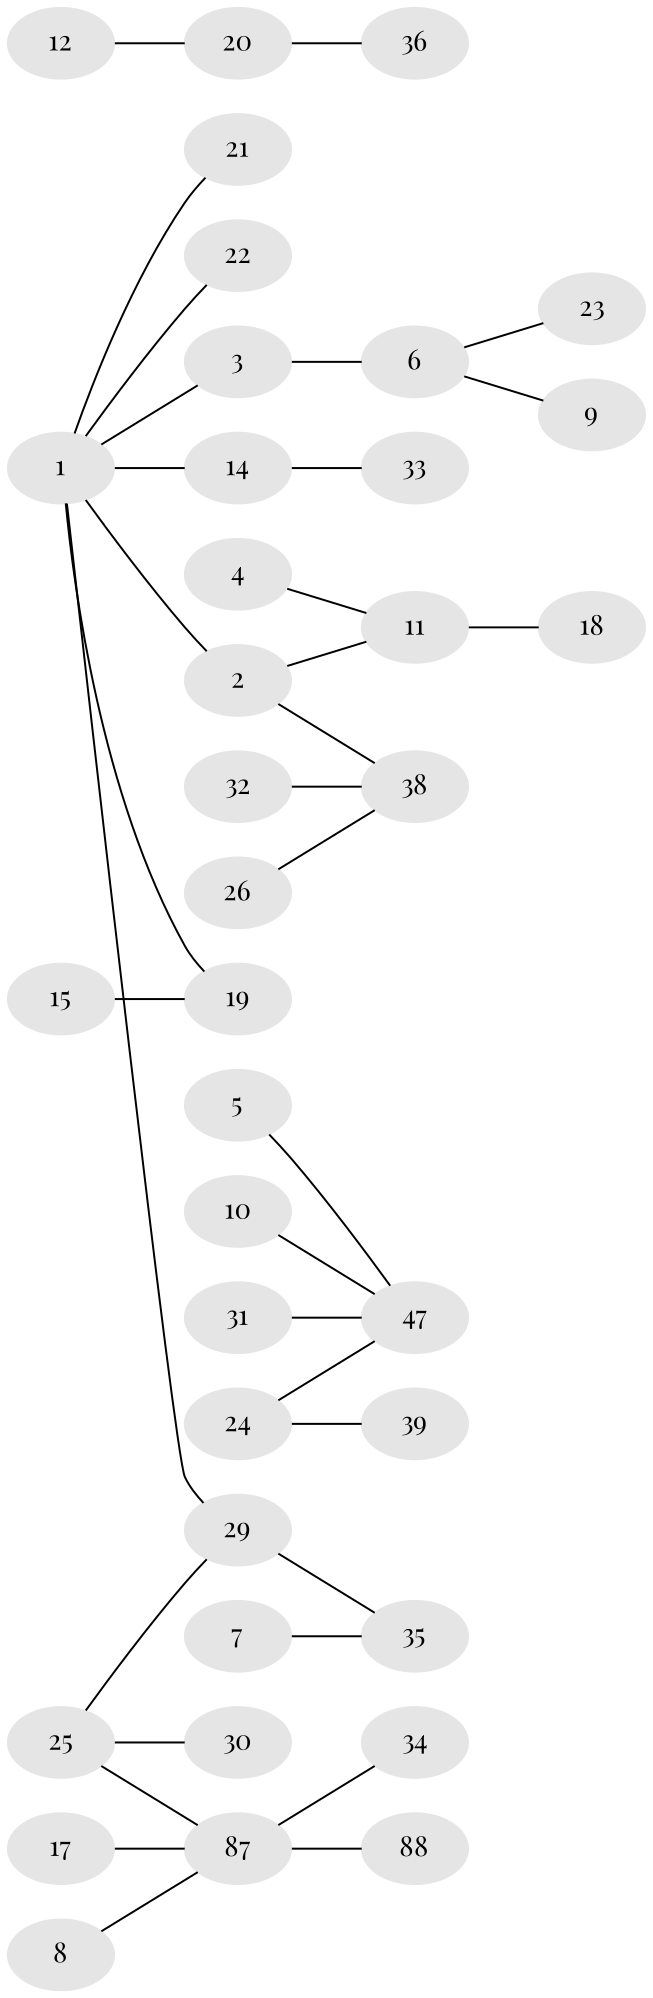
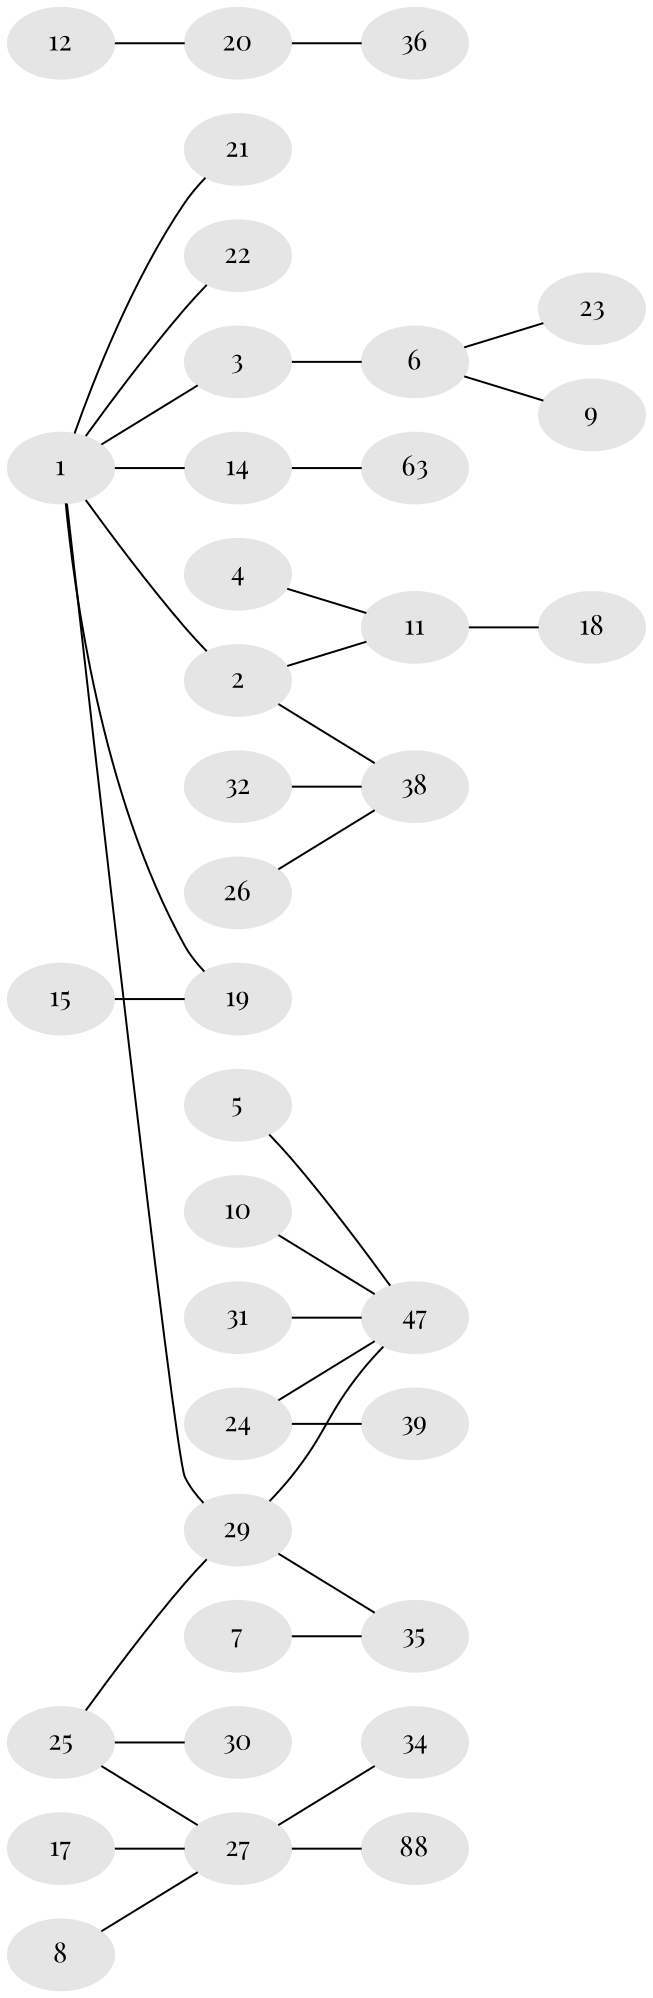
(415, 468) -> (415, 468)
none -> (319, 1436)
(238, 1849) -> (238, 1849)
